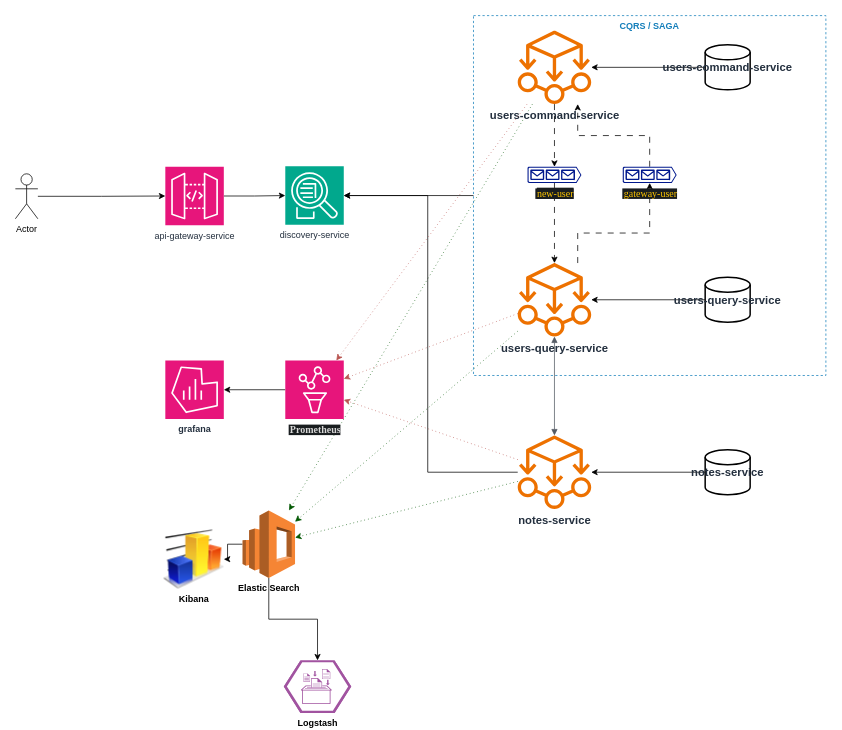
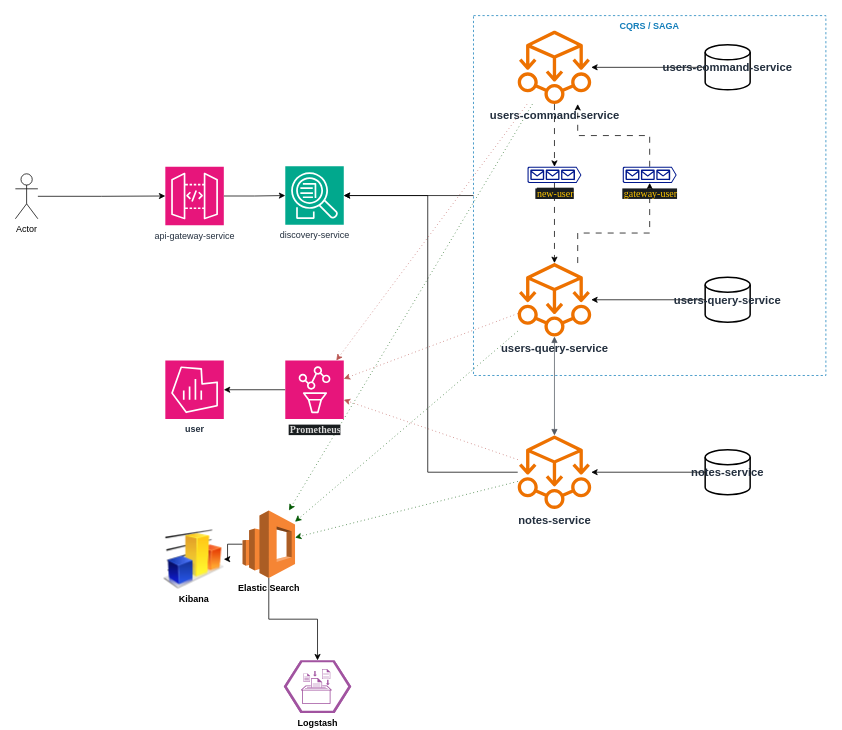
(195, 430) -> (195, 430)
